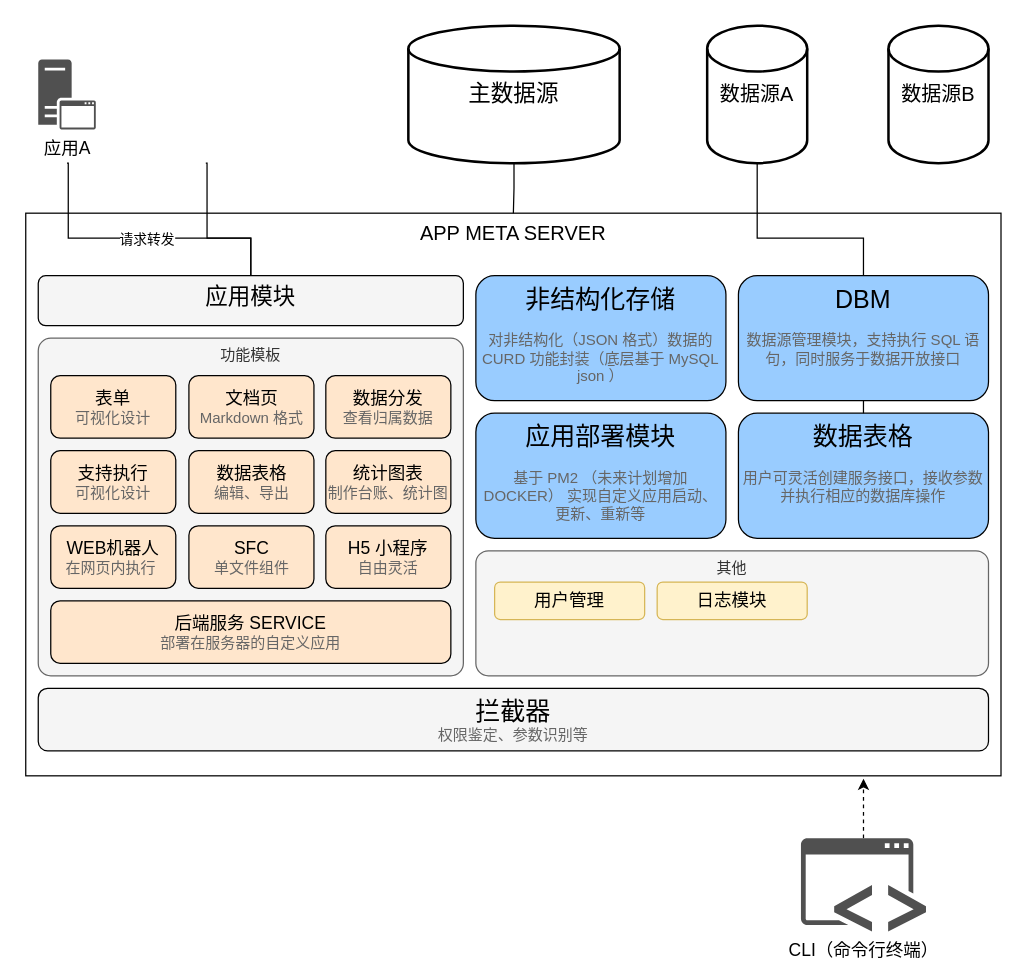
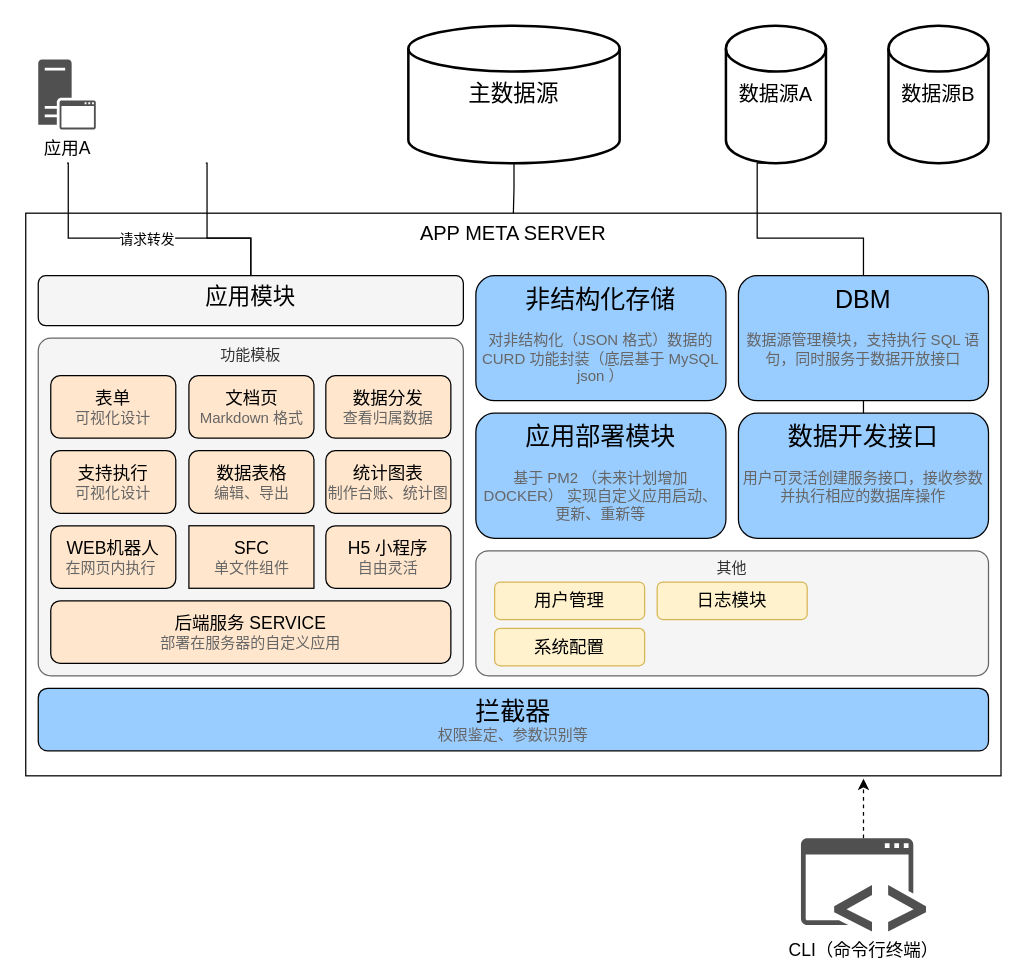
(757, 94) -> (776, 94)
(863, 449) -> (863, 449)
(251, 557) -> (251, 557)
none -> (569, 647)
(513, 719) -> (513, 719)
